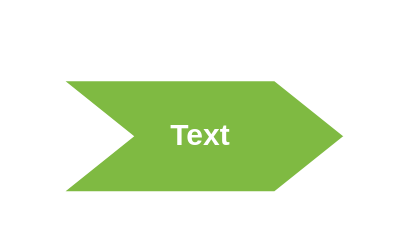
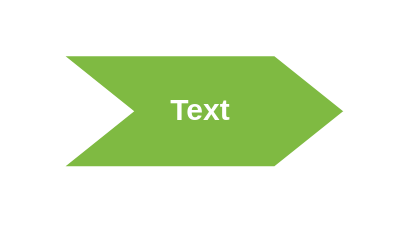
(201, 136) -> (201, 111)
